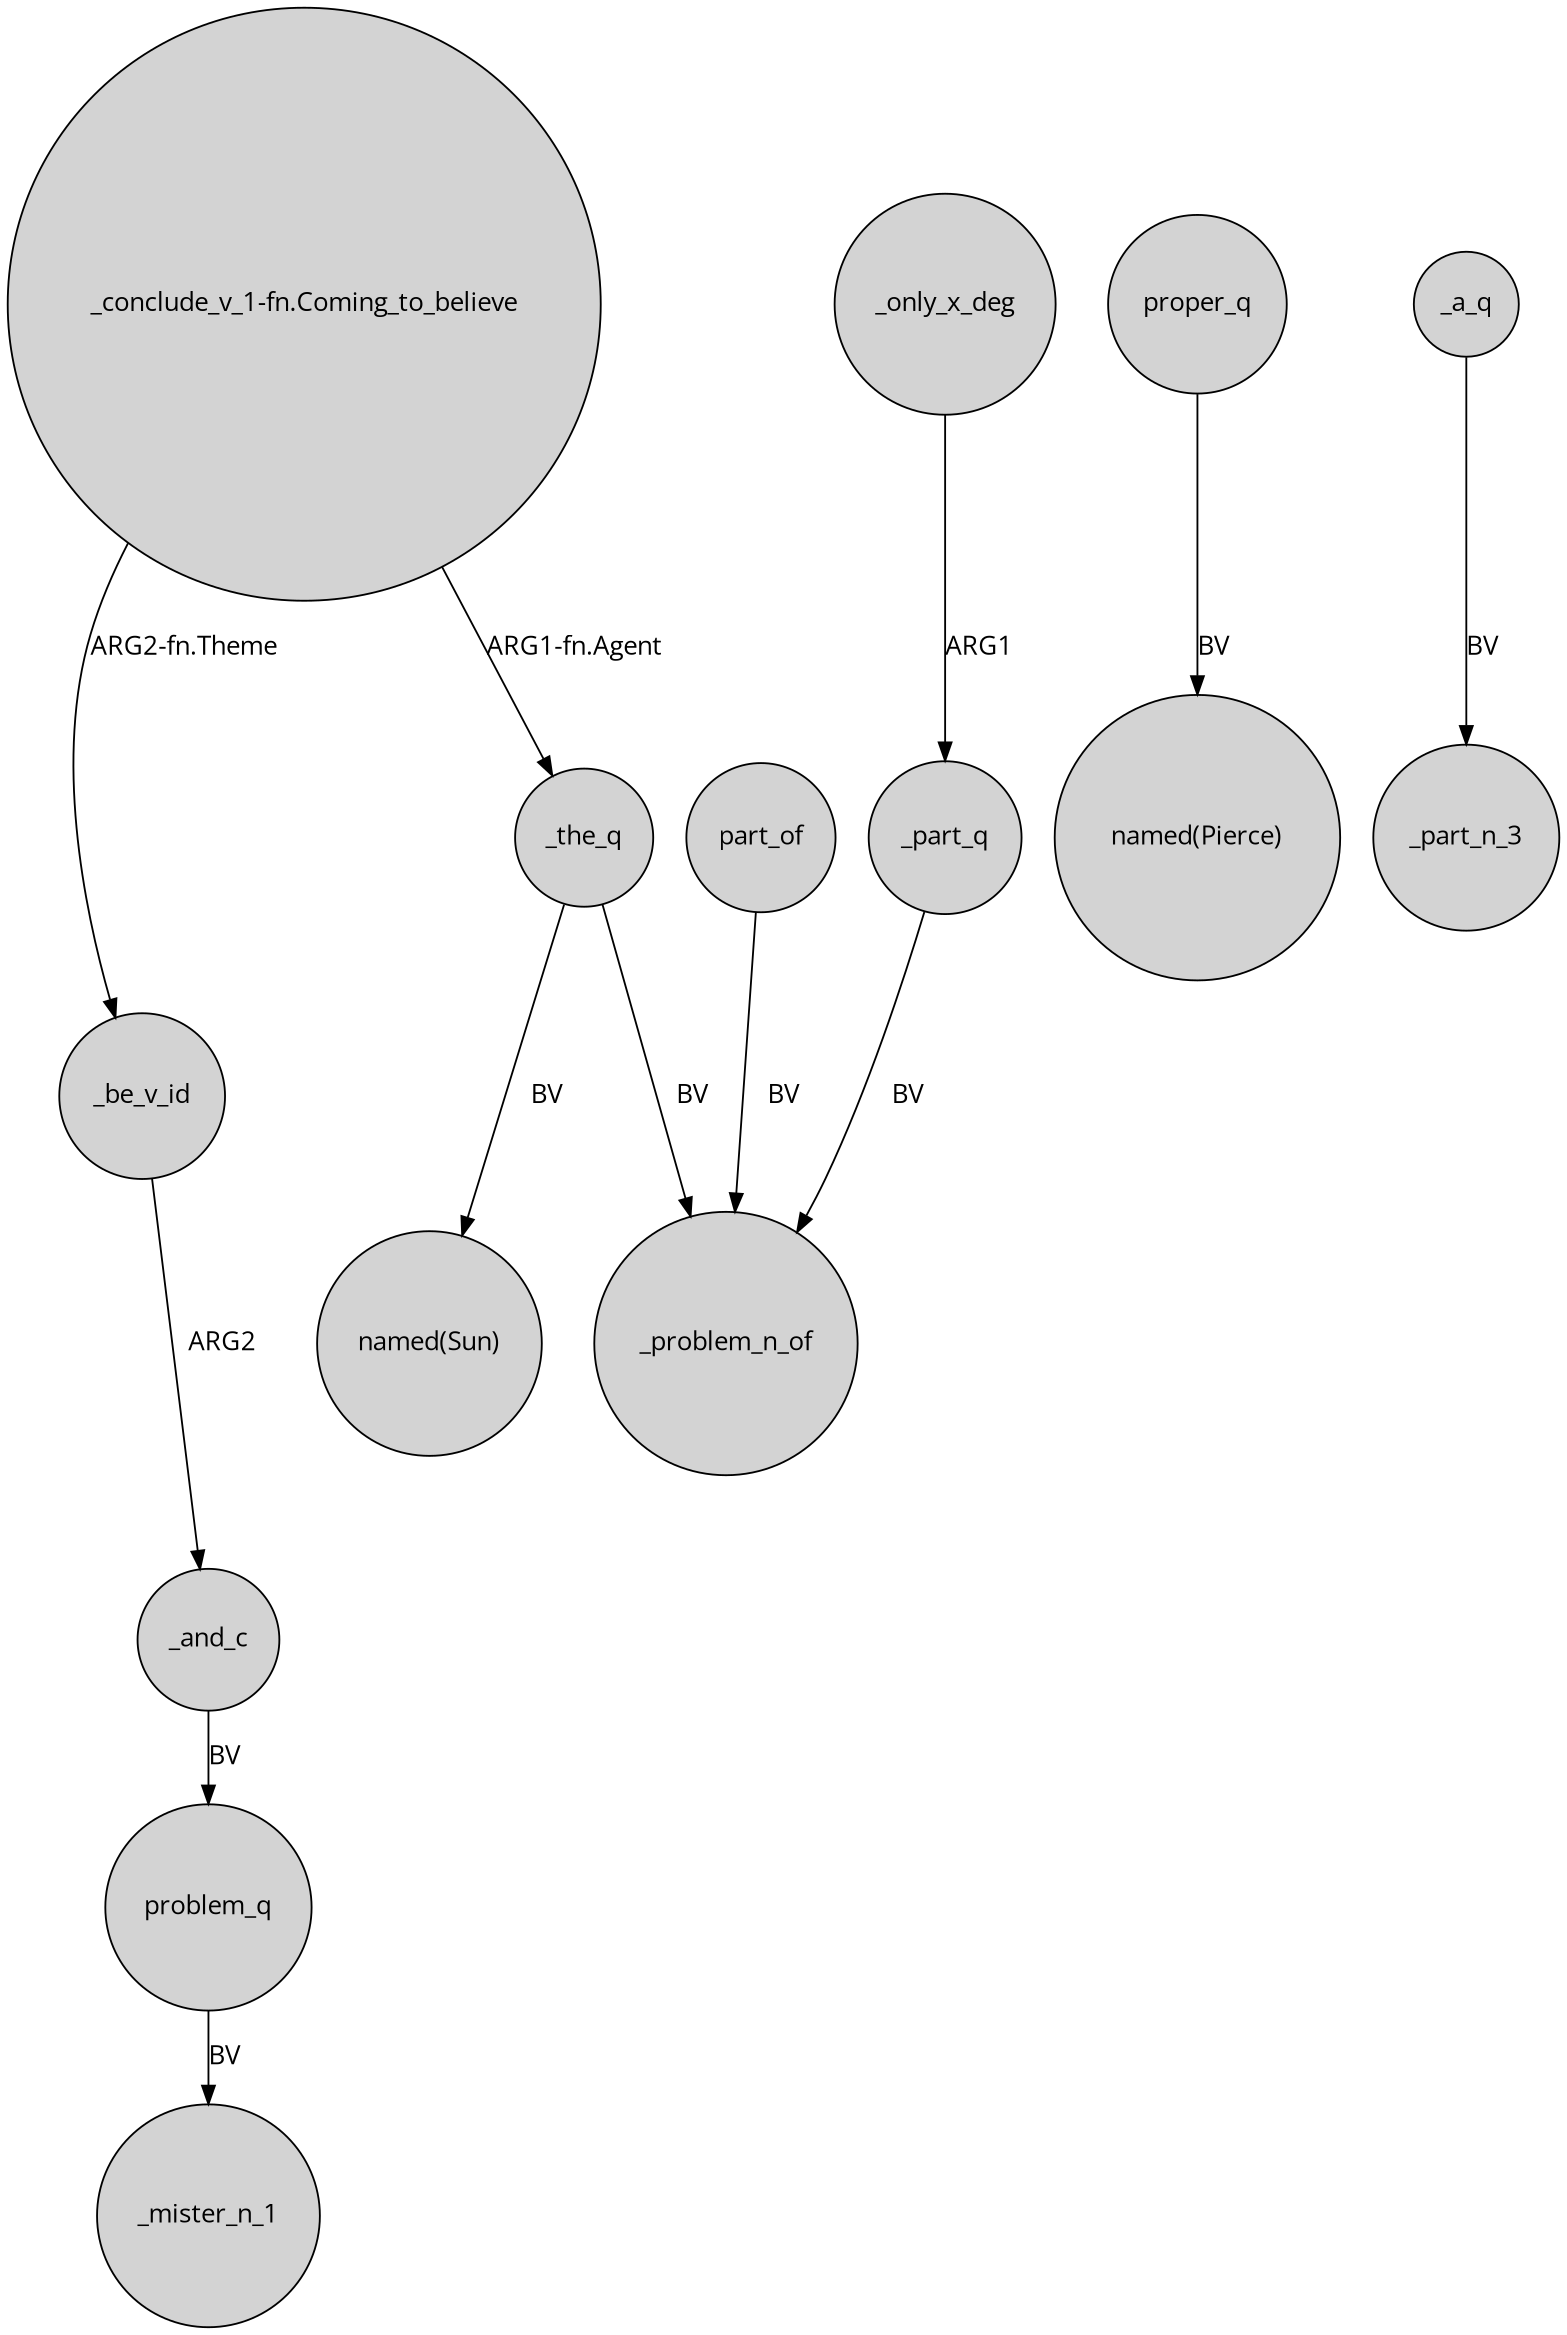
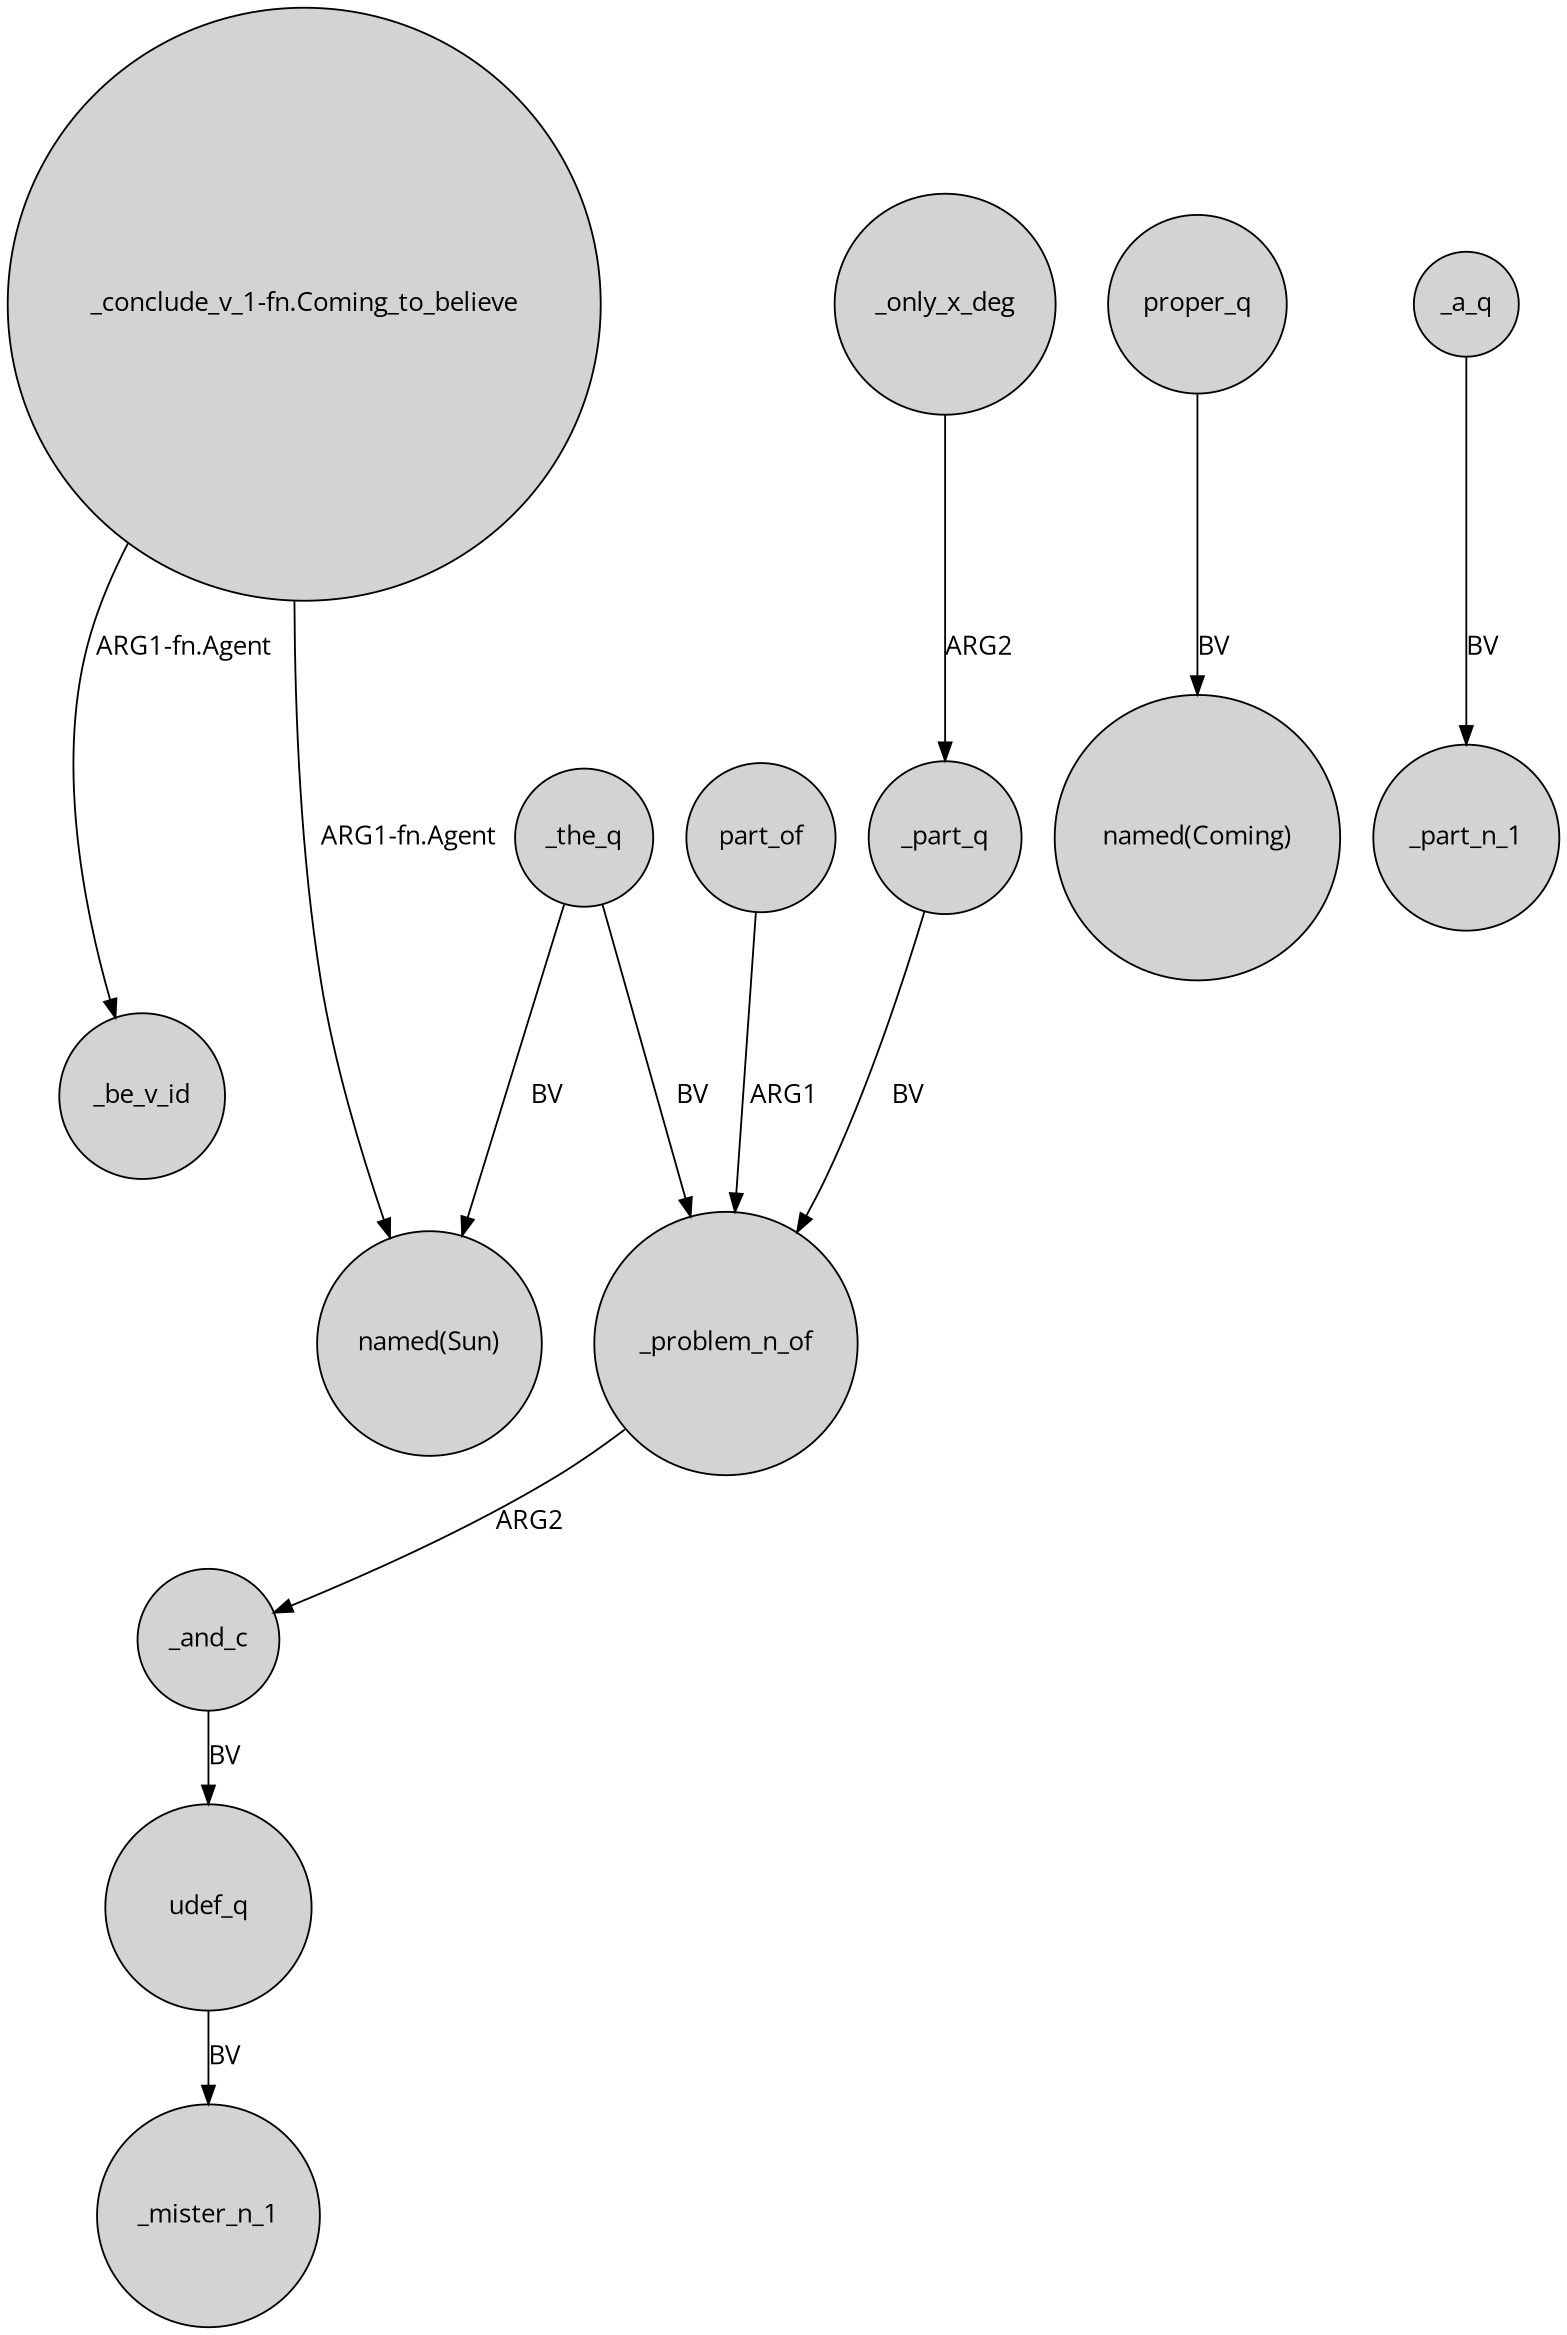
(185, 648) -> (185, 648)
(979, 648) -> (979, 648)
(493, 663) -> (312, 915)
(1197, 838) -> (1197, 838)
(1466, 838) -> (1466, 838)
(784, 1096) -> (784, 1096)
(175, 1364) -> (464, 1527)
(208, 1907) -> (208, 1907)
